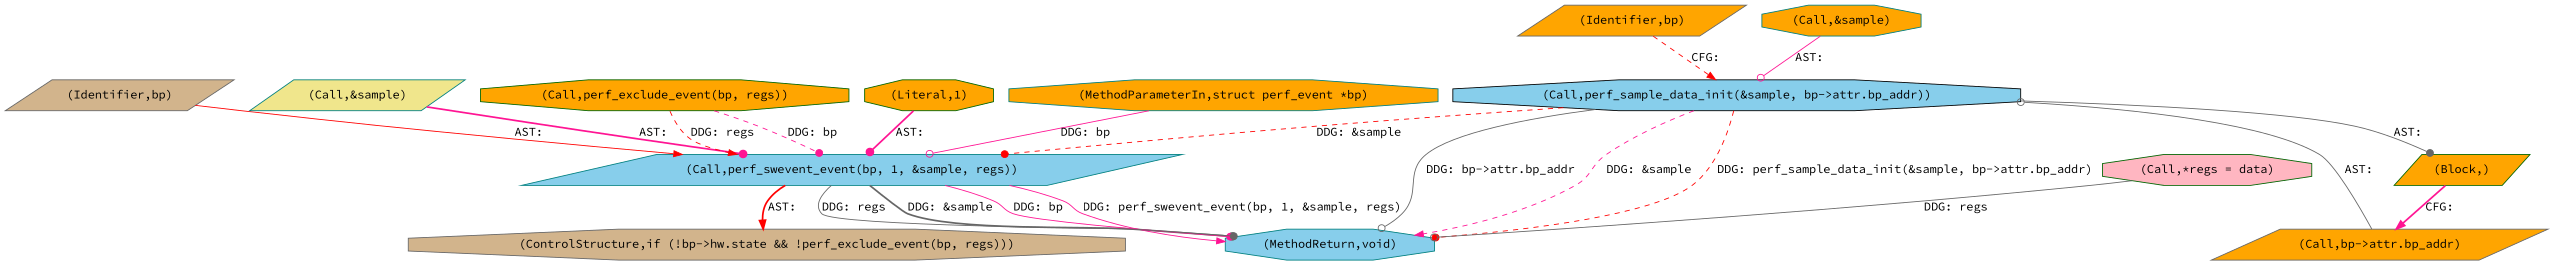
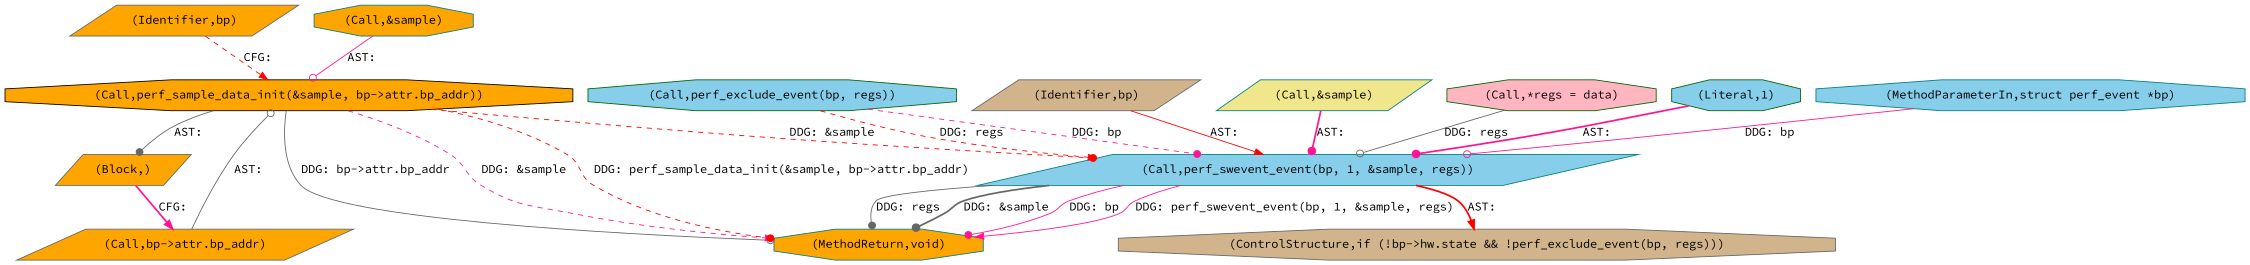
(665, 95) -> (772, 95)
(929, 95) -> (1736, 95)
(1223, 95) -> (2030, 95)
(1737, 95) -> (289, 95)
(2462, 170) -> (123, 170)
(1785, 212) -> (1434, 131)
(1330, 245) -> (879, 245)
